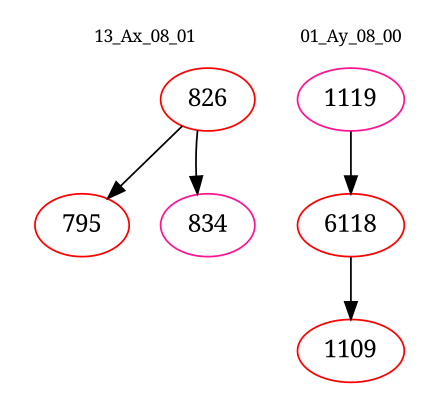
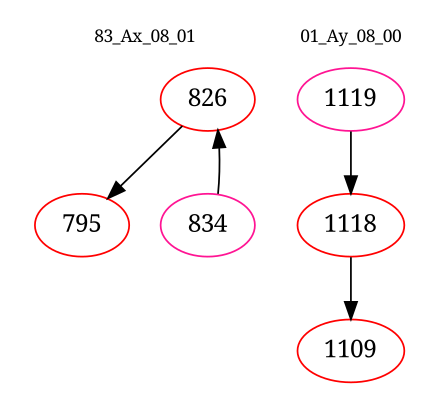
(145, 38) -> (145, 38)
(196, 153) -> (219, 171)
(351, 225) -> (351, 225)
